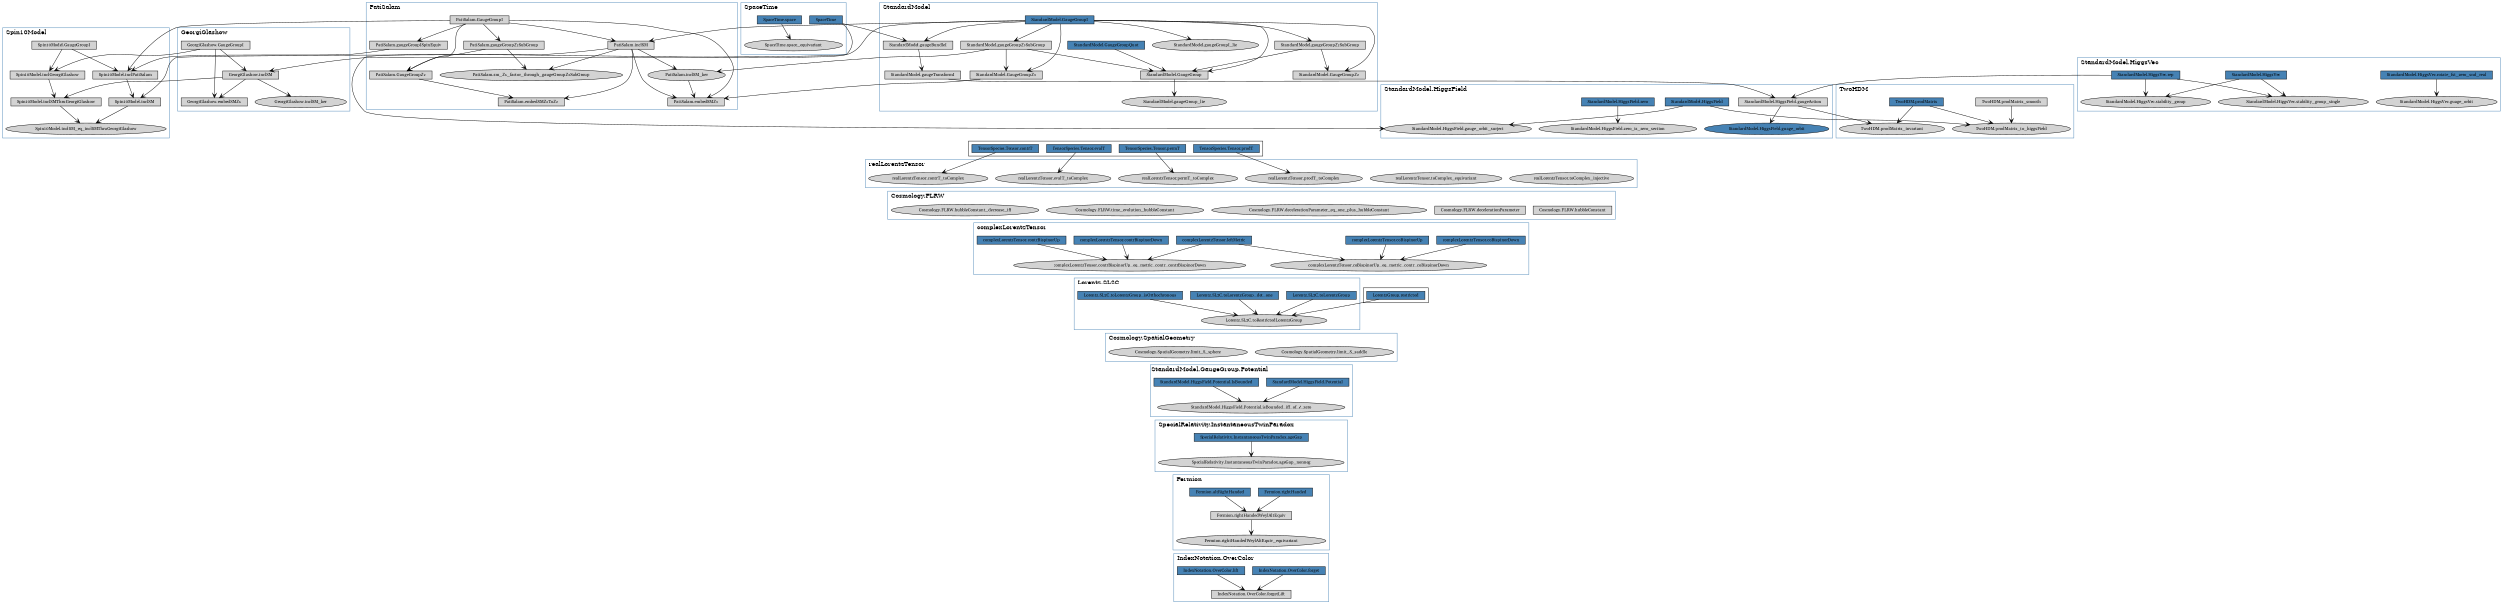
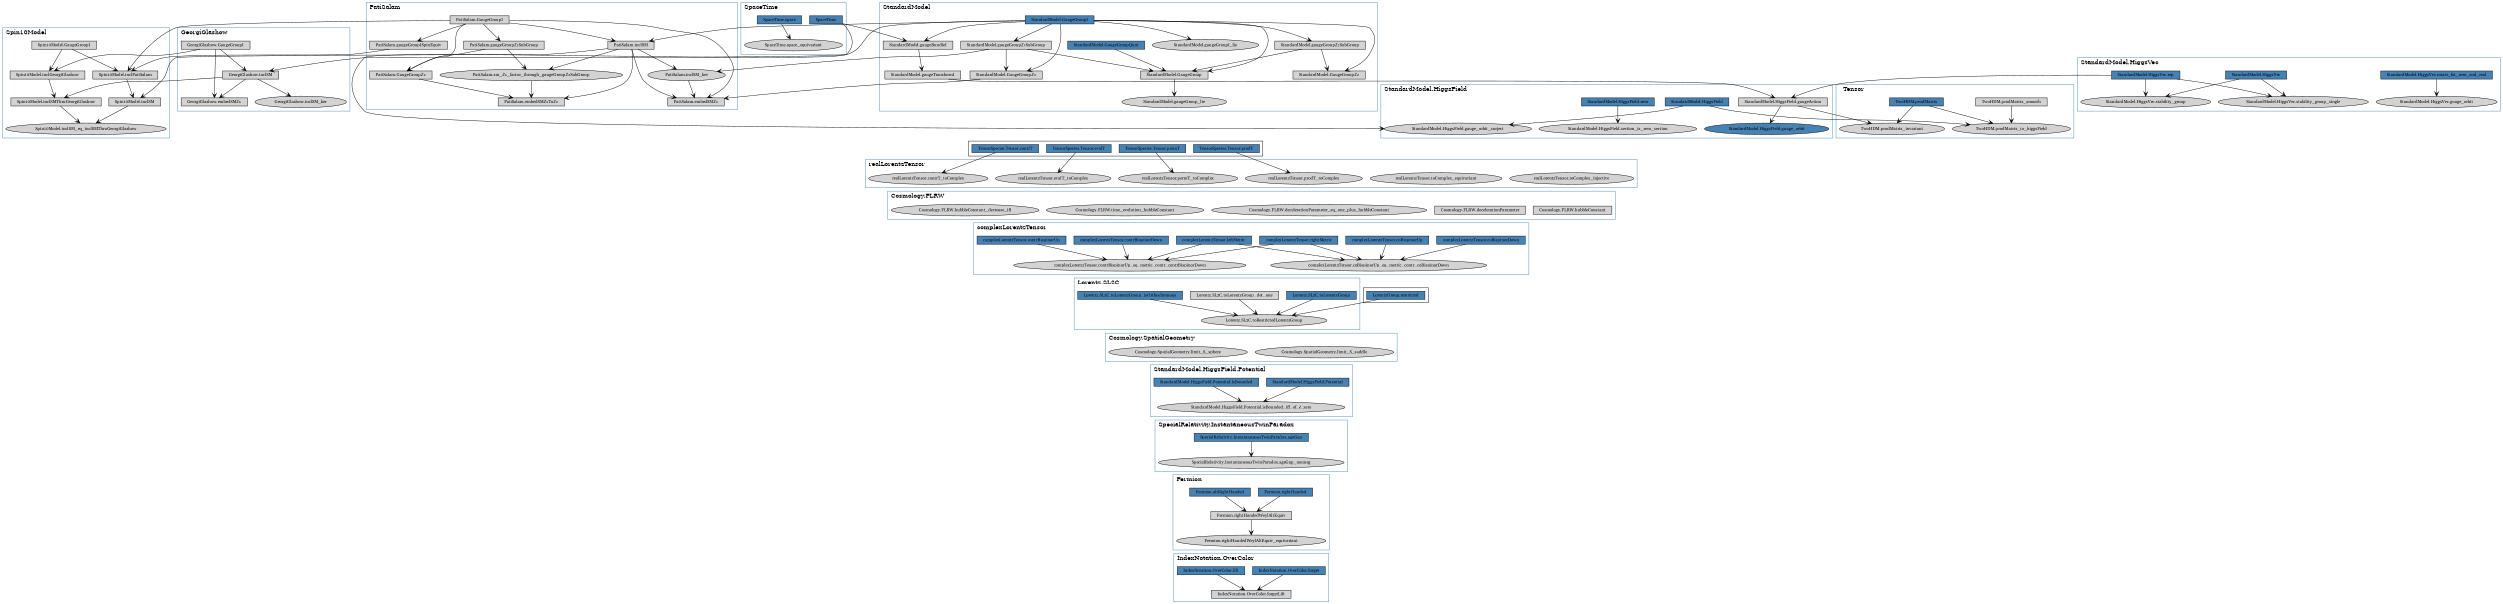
none -> (531, 87)
(1854, 90) -> (1854, 90)
(1618, 129) -> (1618, 129)
none -> (1299, 240)
(1235, 295) -> (1235, 295)
(1210, 370) -> (1210, 370)
